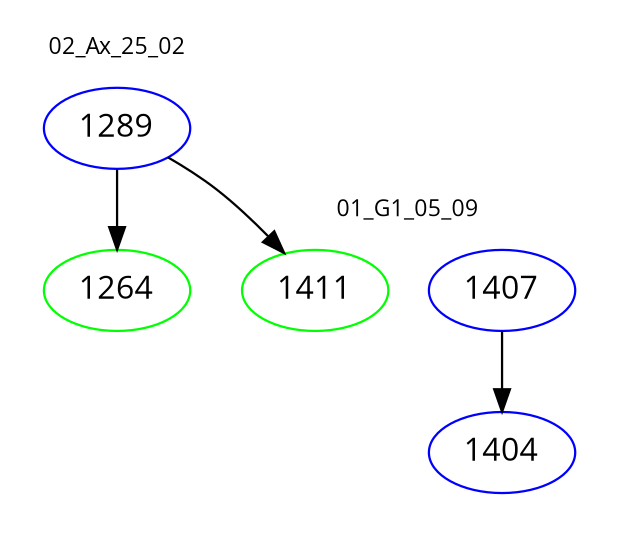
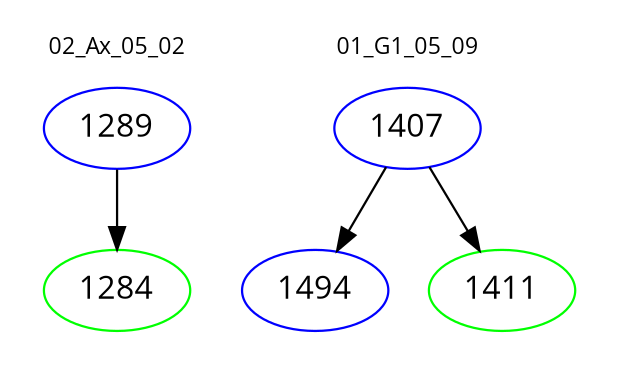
(117, 48) -> (117, 48)
(240, 210) -> (449, 199)
(117, 290) -> (117, 290)
(502, 453) -> (315, 290)
